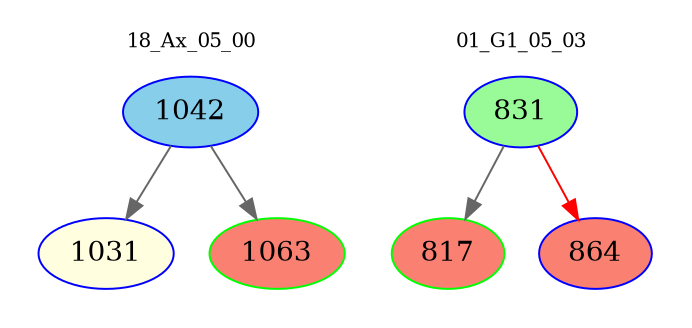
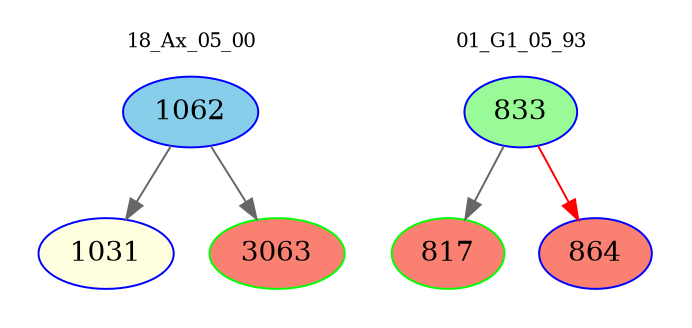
(522, 42) -> (522, 42)
(191, 112) -> (191, 112)
(521, 112) -> (521, 112)
(277, 254) -> (277, 254)
